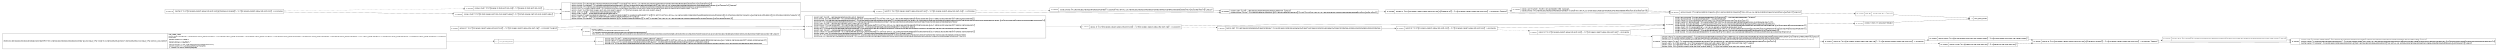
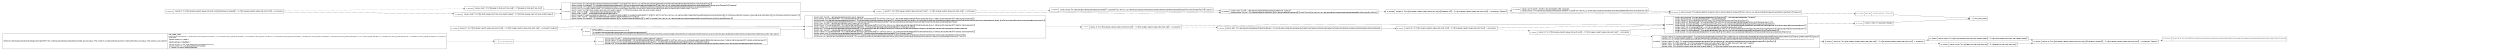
(2393, 42) -> none
